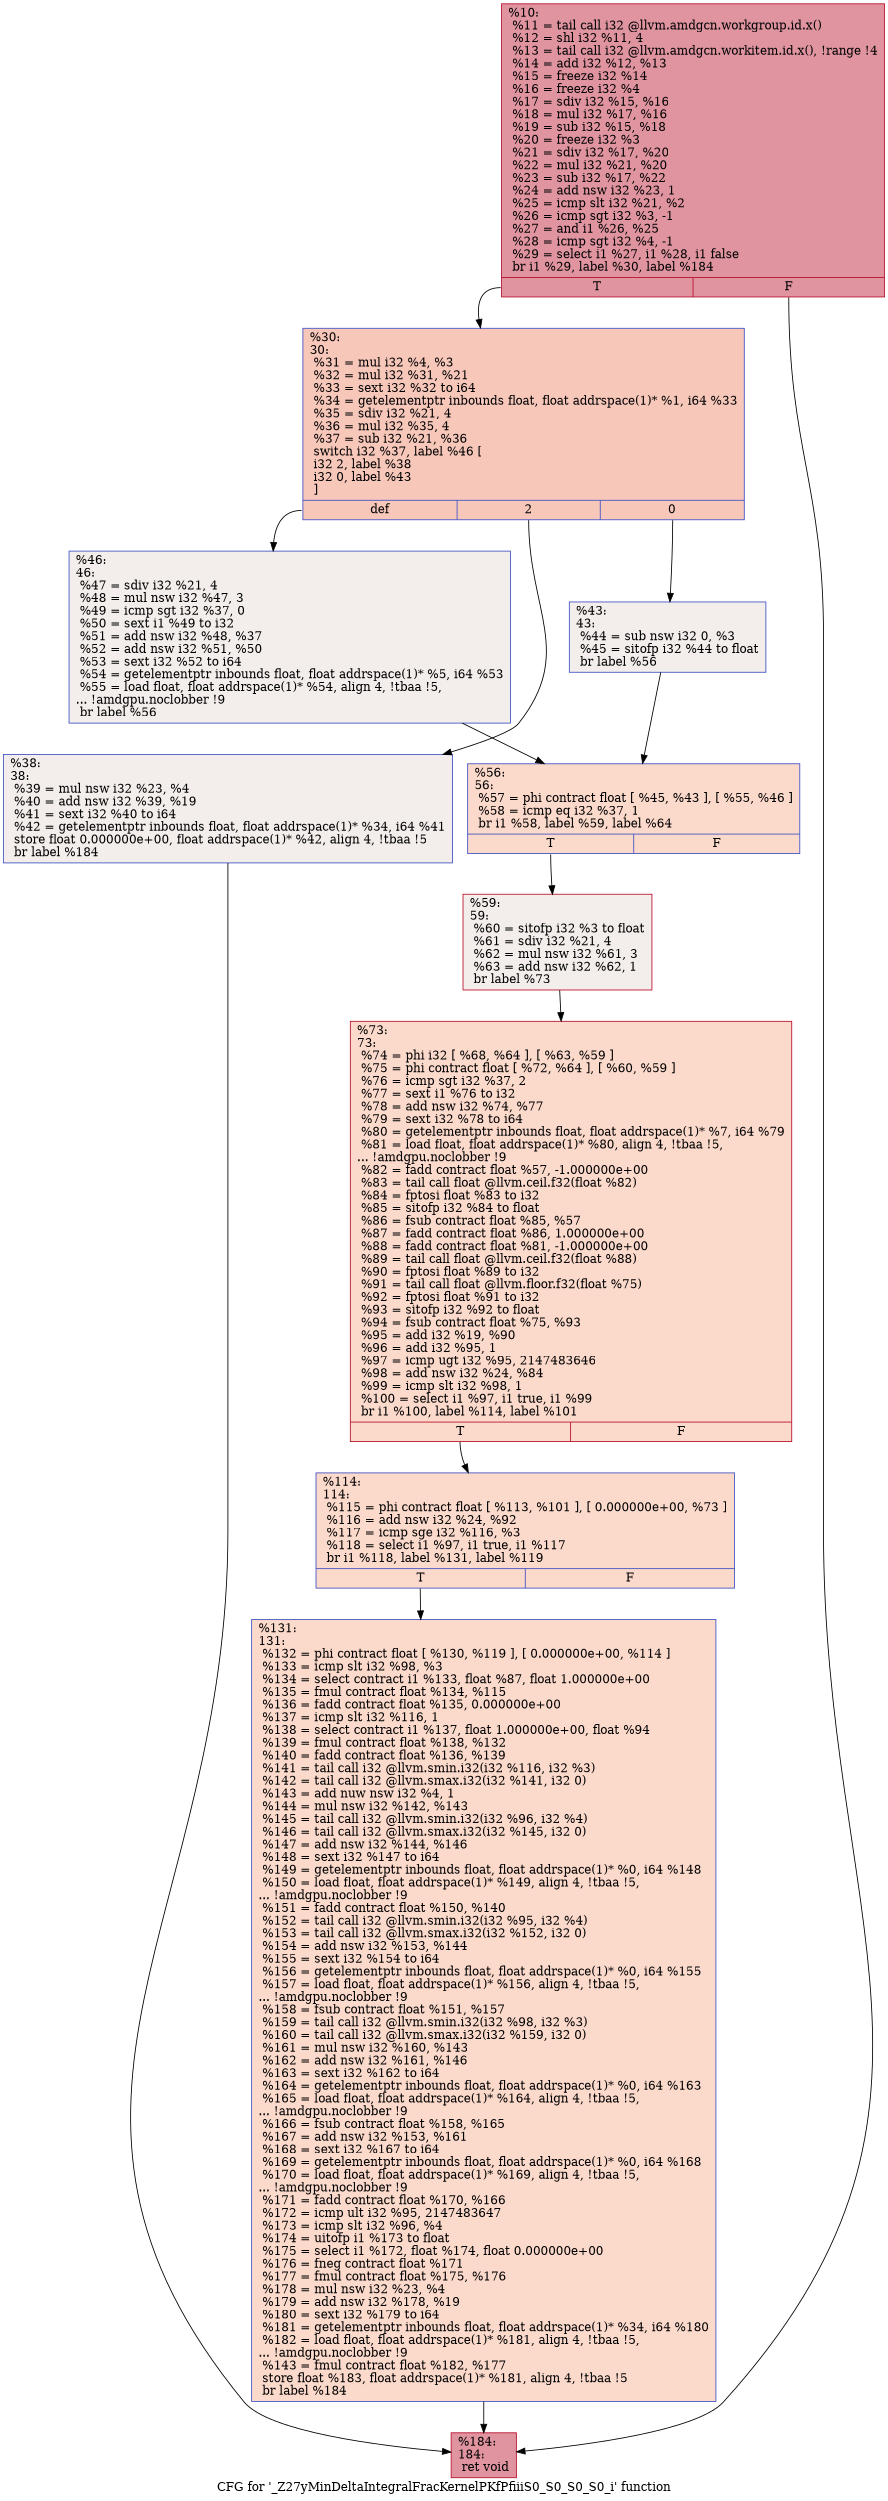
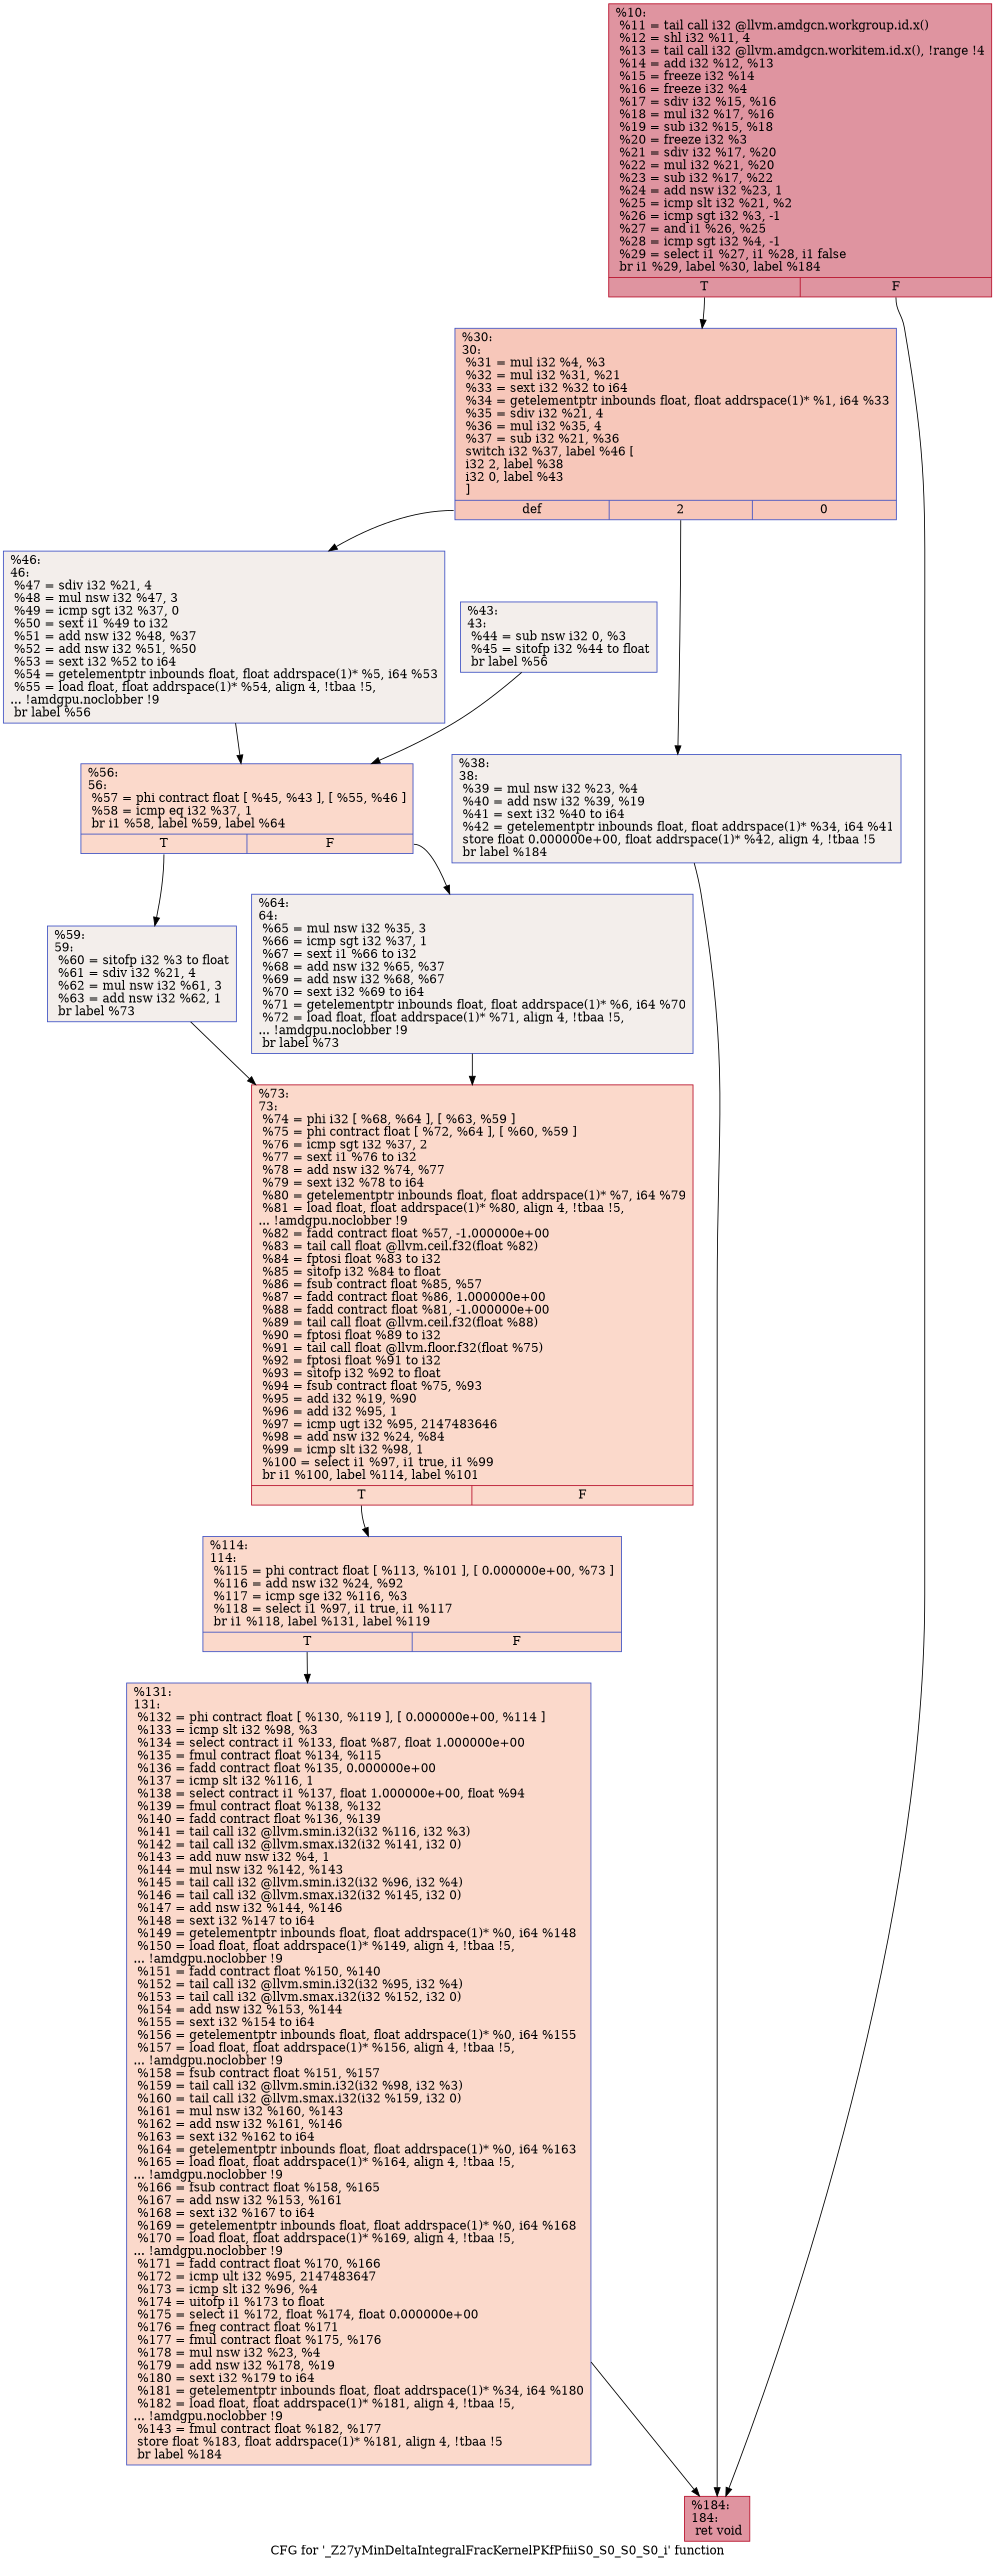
(672, 557) -> none
(557, 942) -> (142, 974)
none -> (472, 974)
